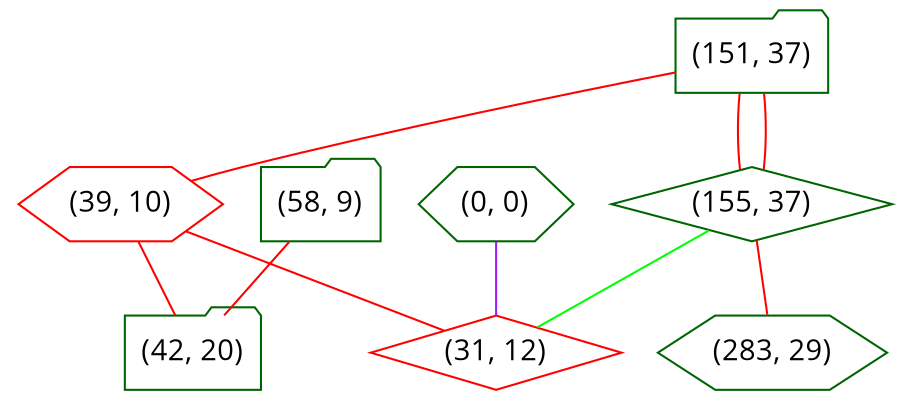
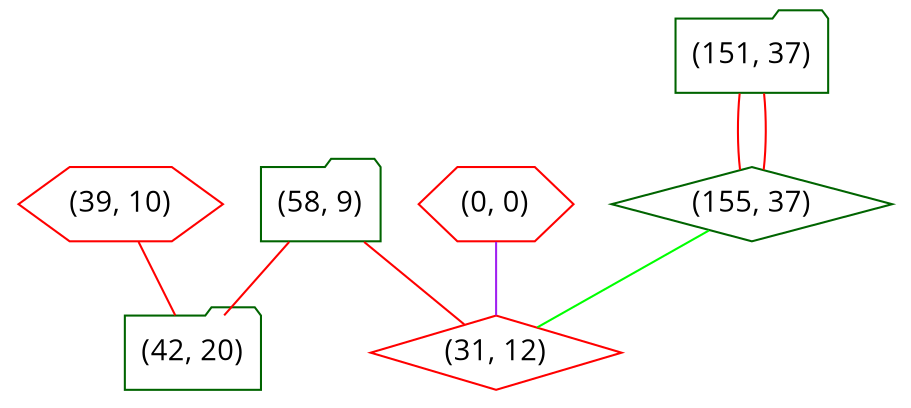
(433, 123) -> none
(496, 204) -> (496, 204)
(315, 281) -> (414, 283)
(772, 353) -> none
